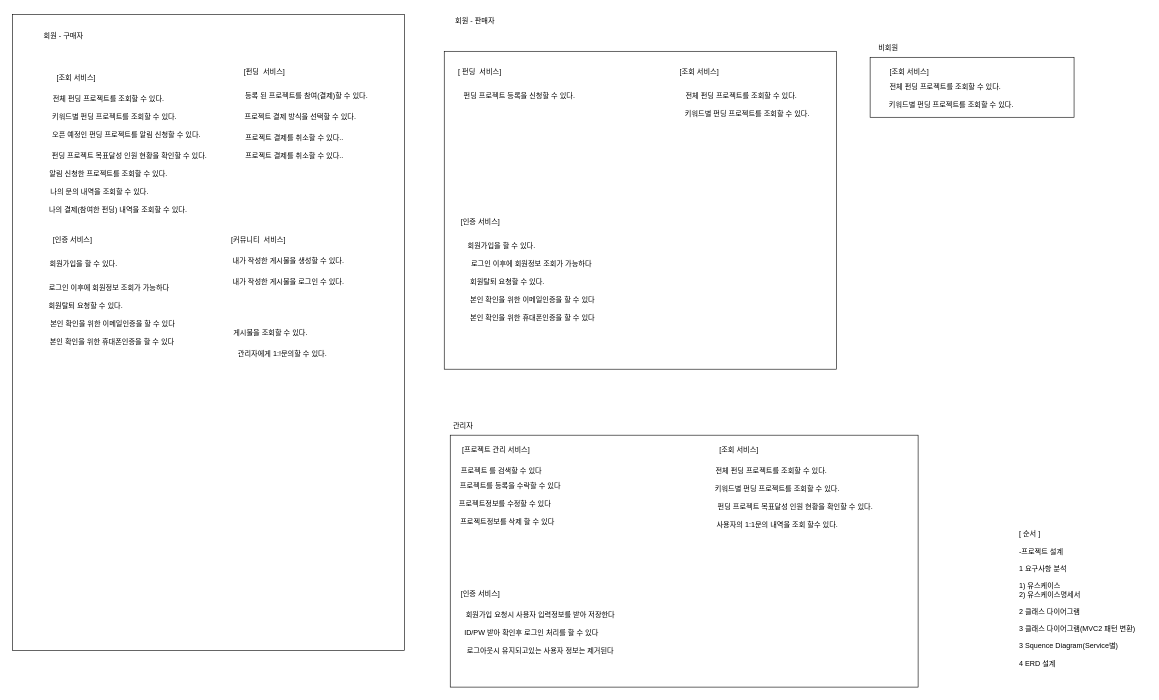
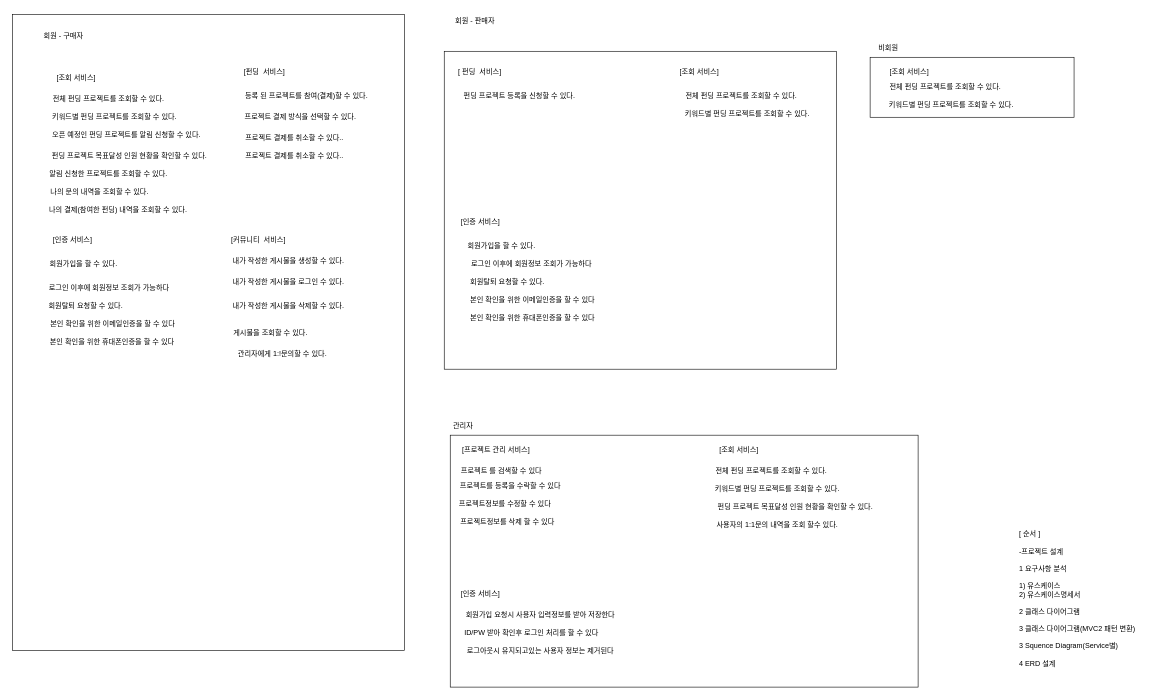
none -> (288, 306)
